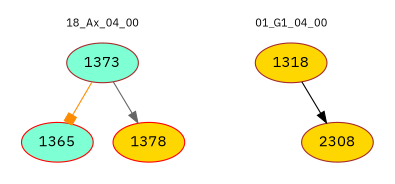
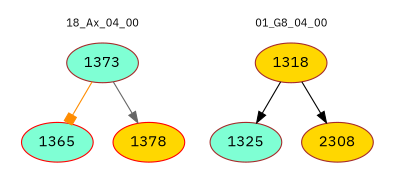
(292, 24) -> (292, 24)
none -> (246, 142)
